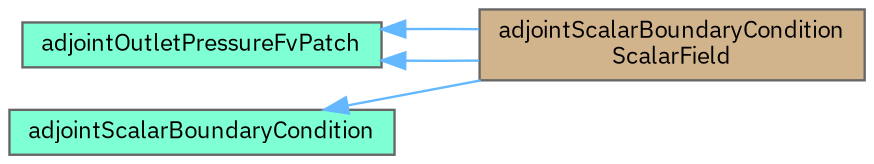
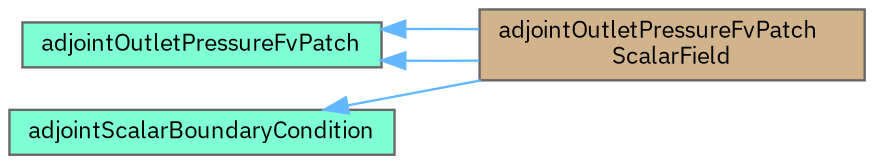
(672, 45) -> (672, 45)
